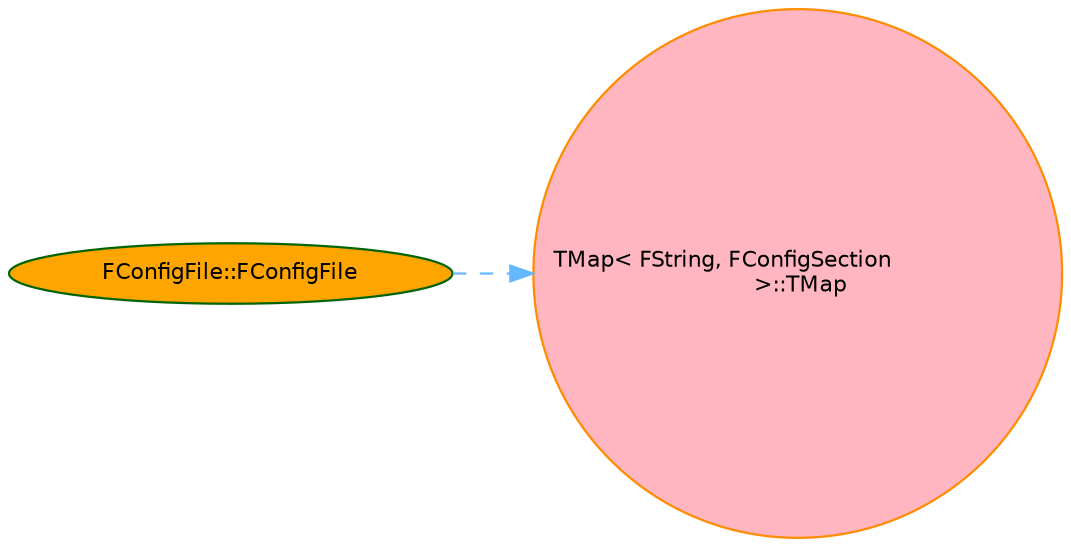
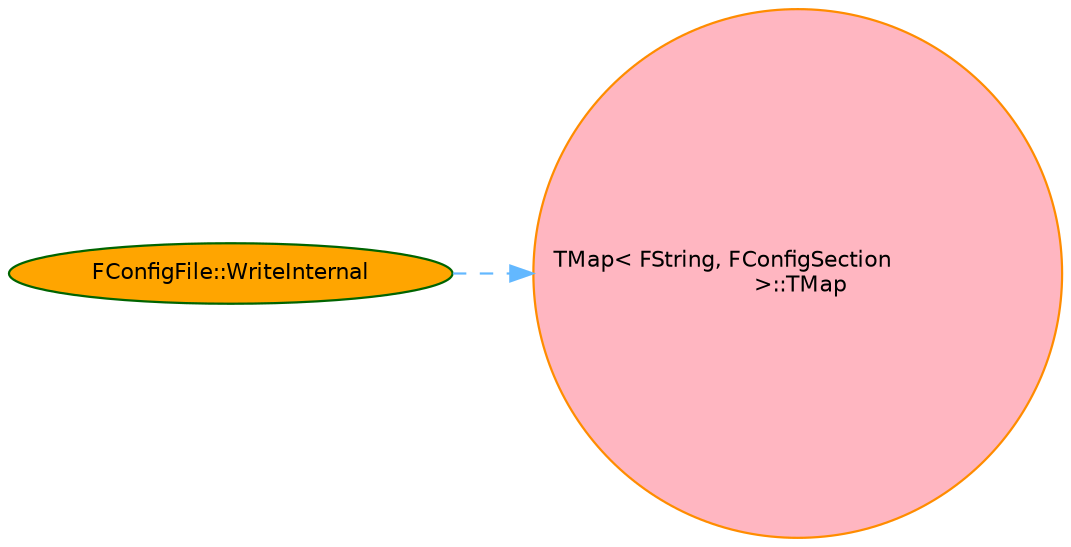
(231, 273) -> (231, 273)
